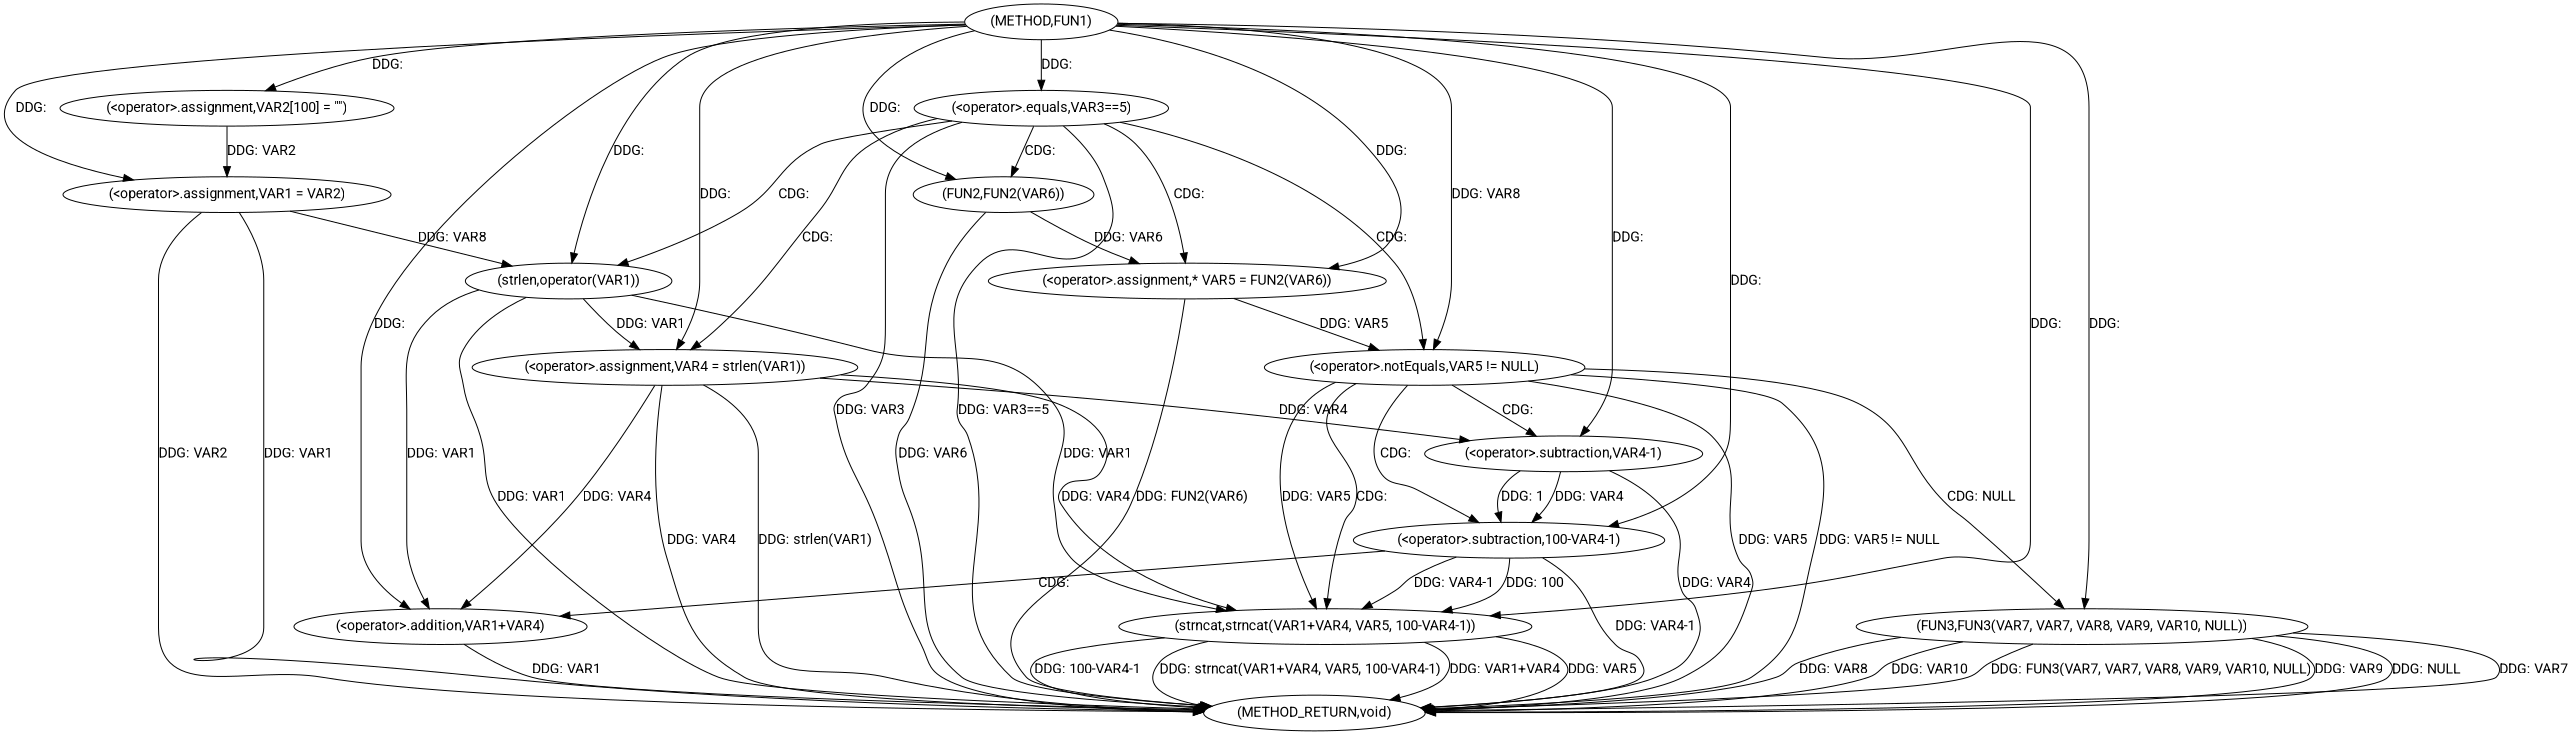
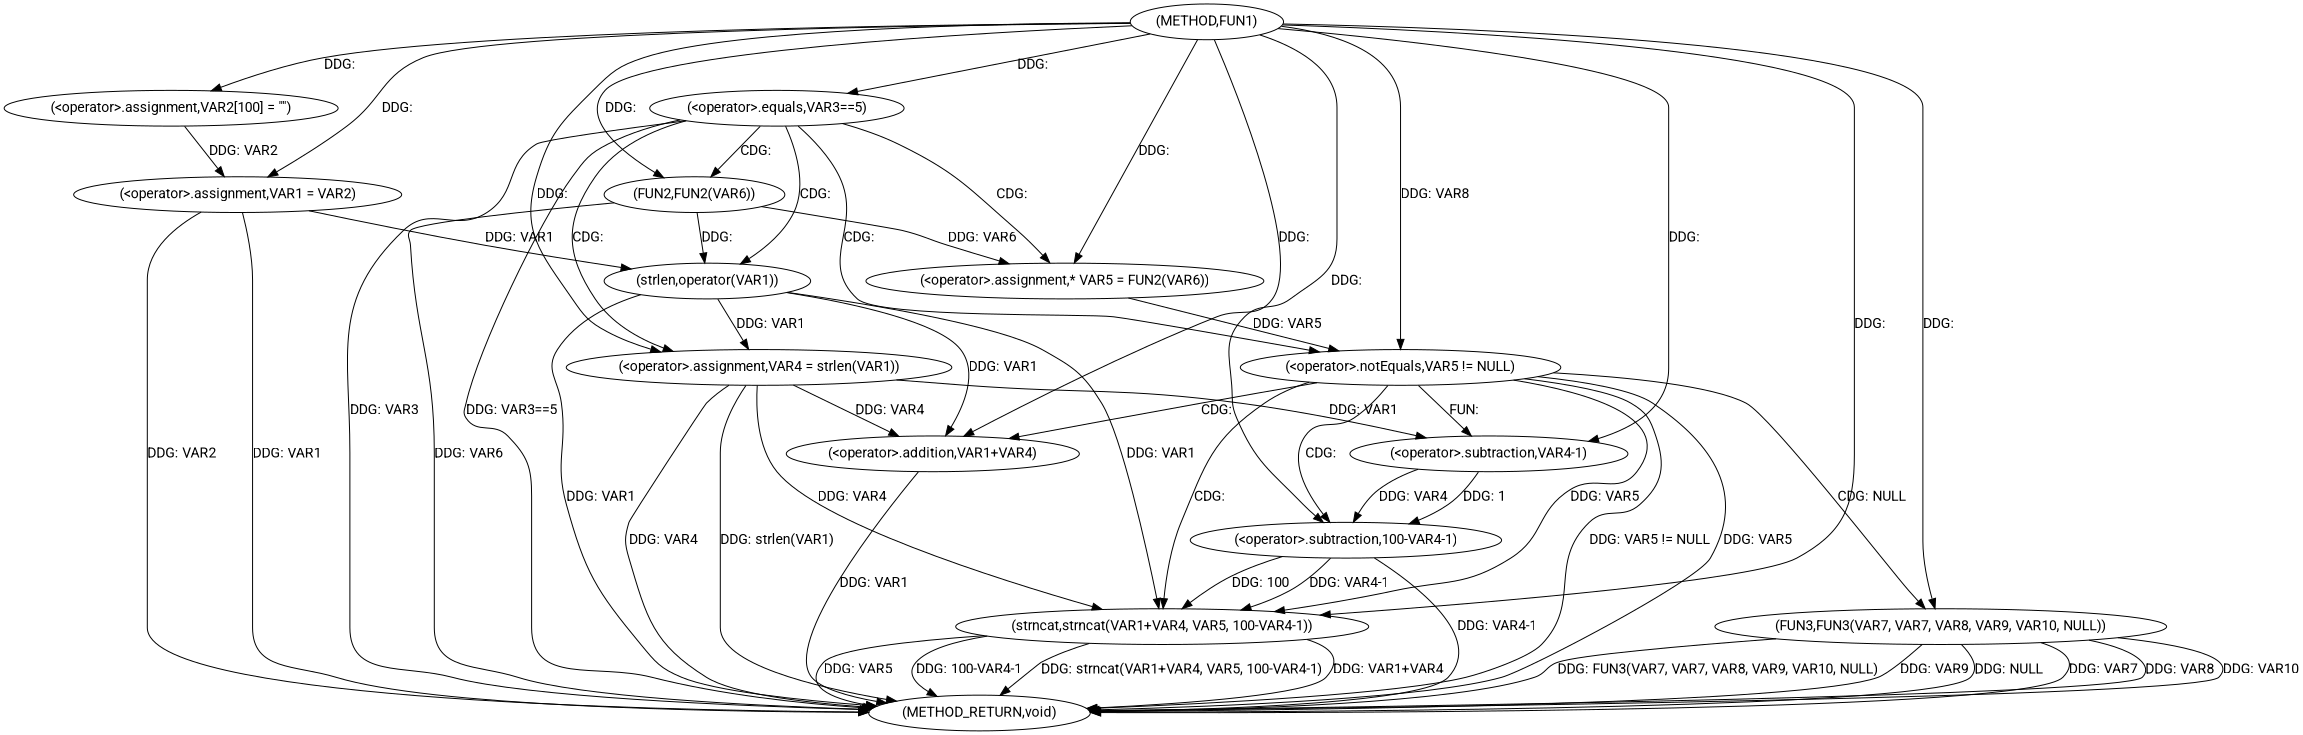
(686, 57) -> (700, 233)
(452, 238) -> (520, 238)
(1313, 411) -> (1364, 411)
(1520, 411) -> (1466, 411)
(998, 582) -> (1168, 409)
(1057, 585) -> none
(1674, 669) -> none
